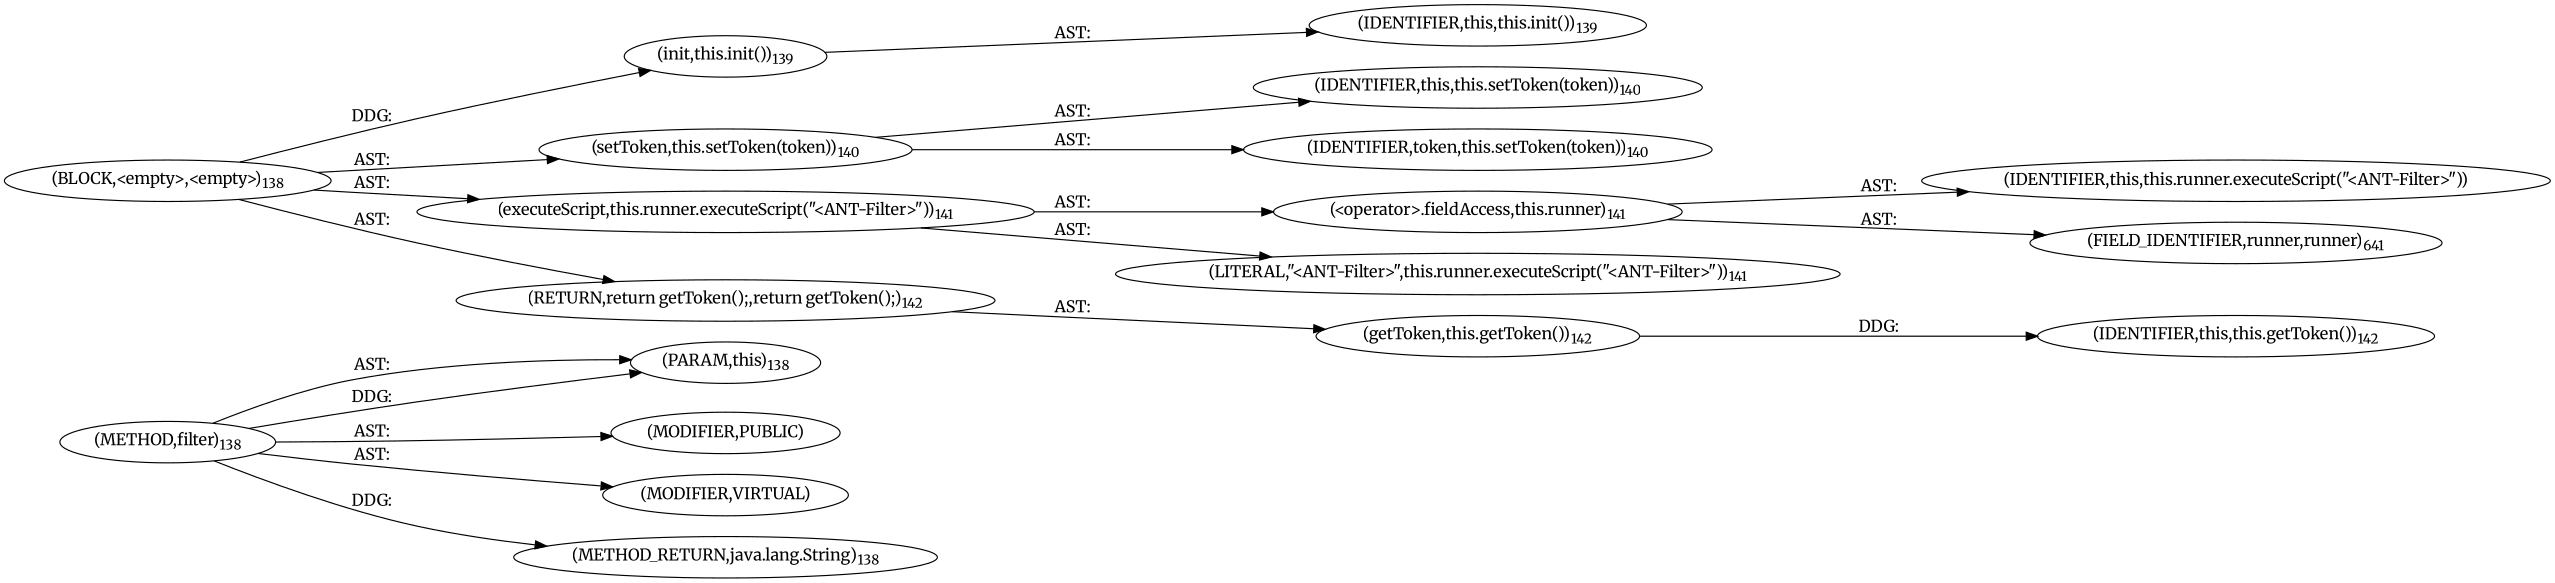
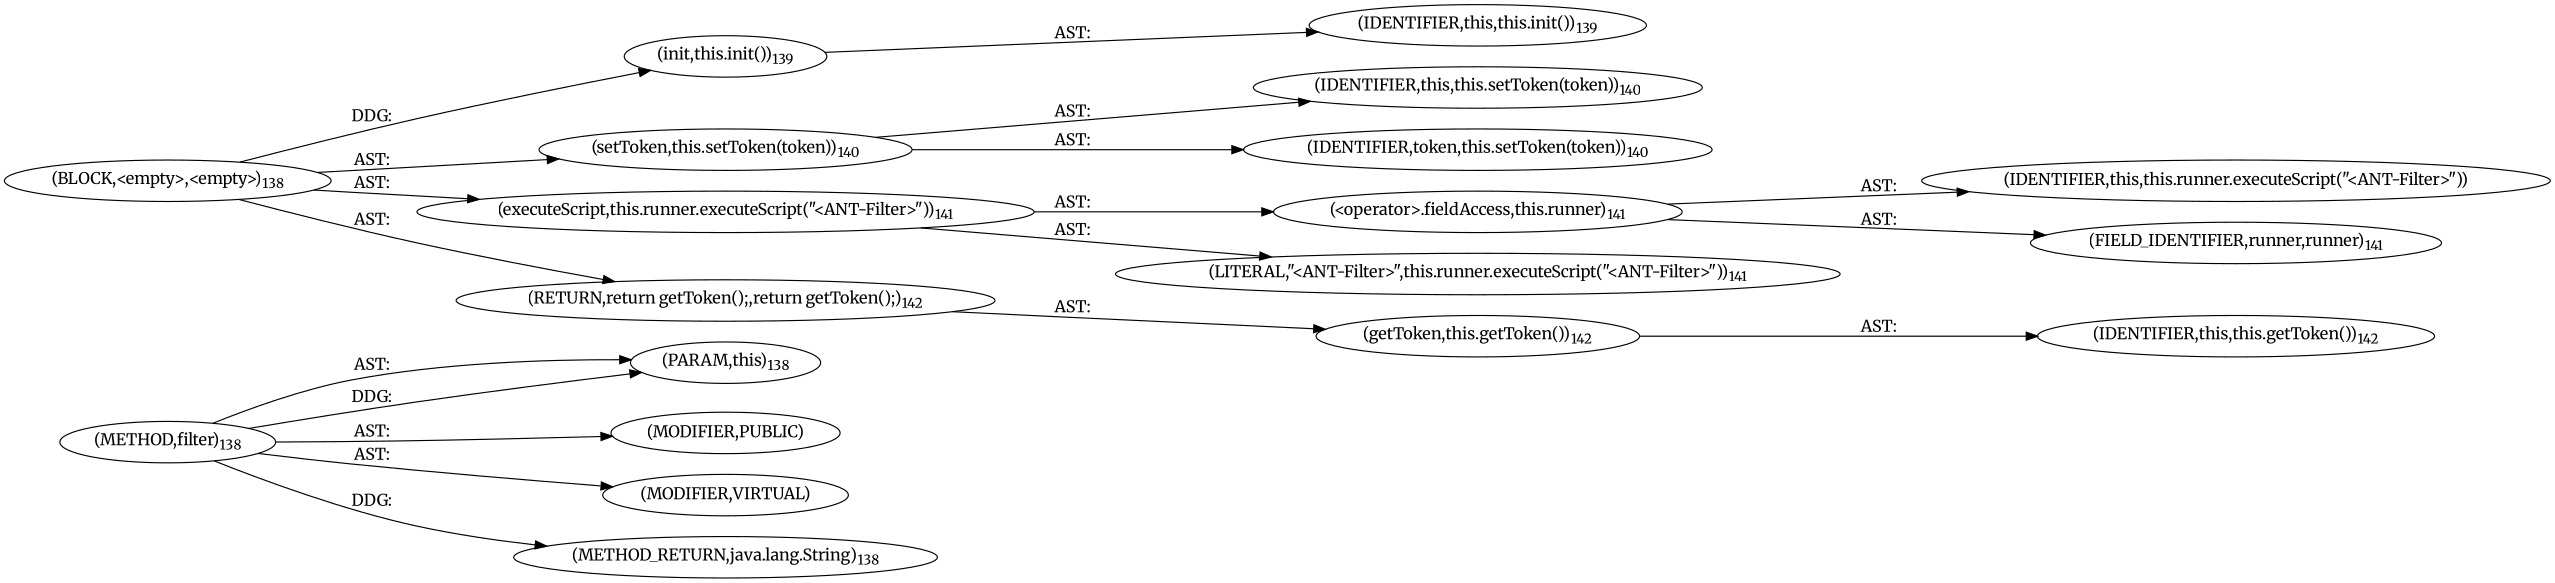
(2374, 241) -> (2374, 241)
(1881, 328) -> (1881, 328)
